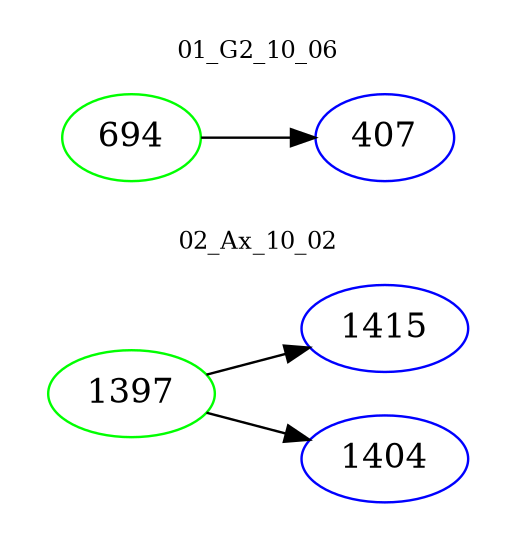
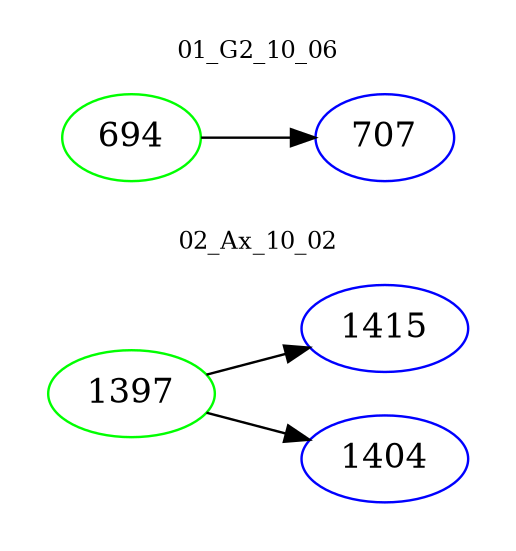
(385, 138) -> (385, 138)
